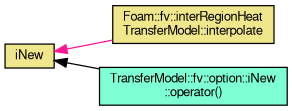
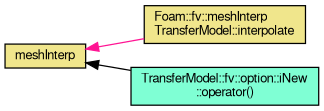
(193, 25) -> (225, 25)
(30, 56) -> (45, 56)
